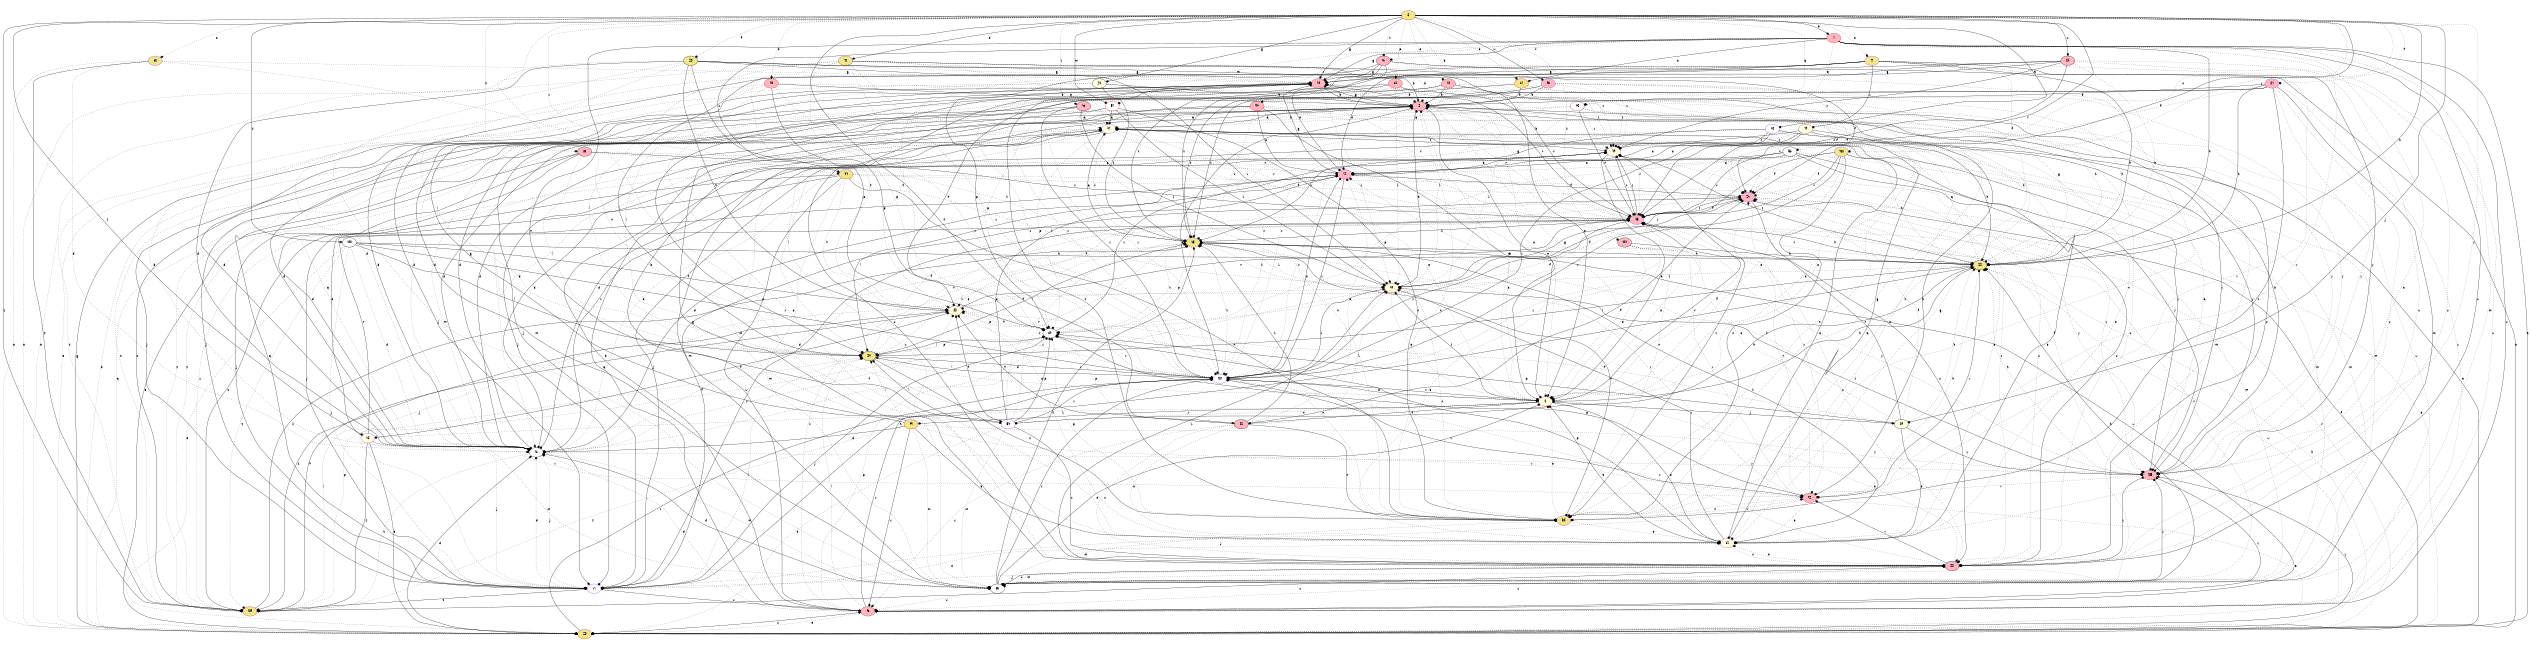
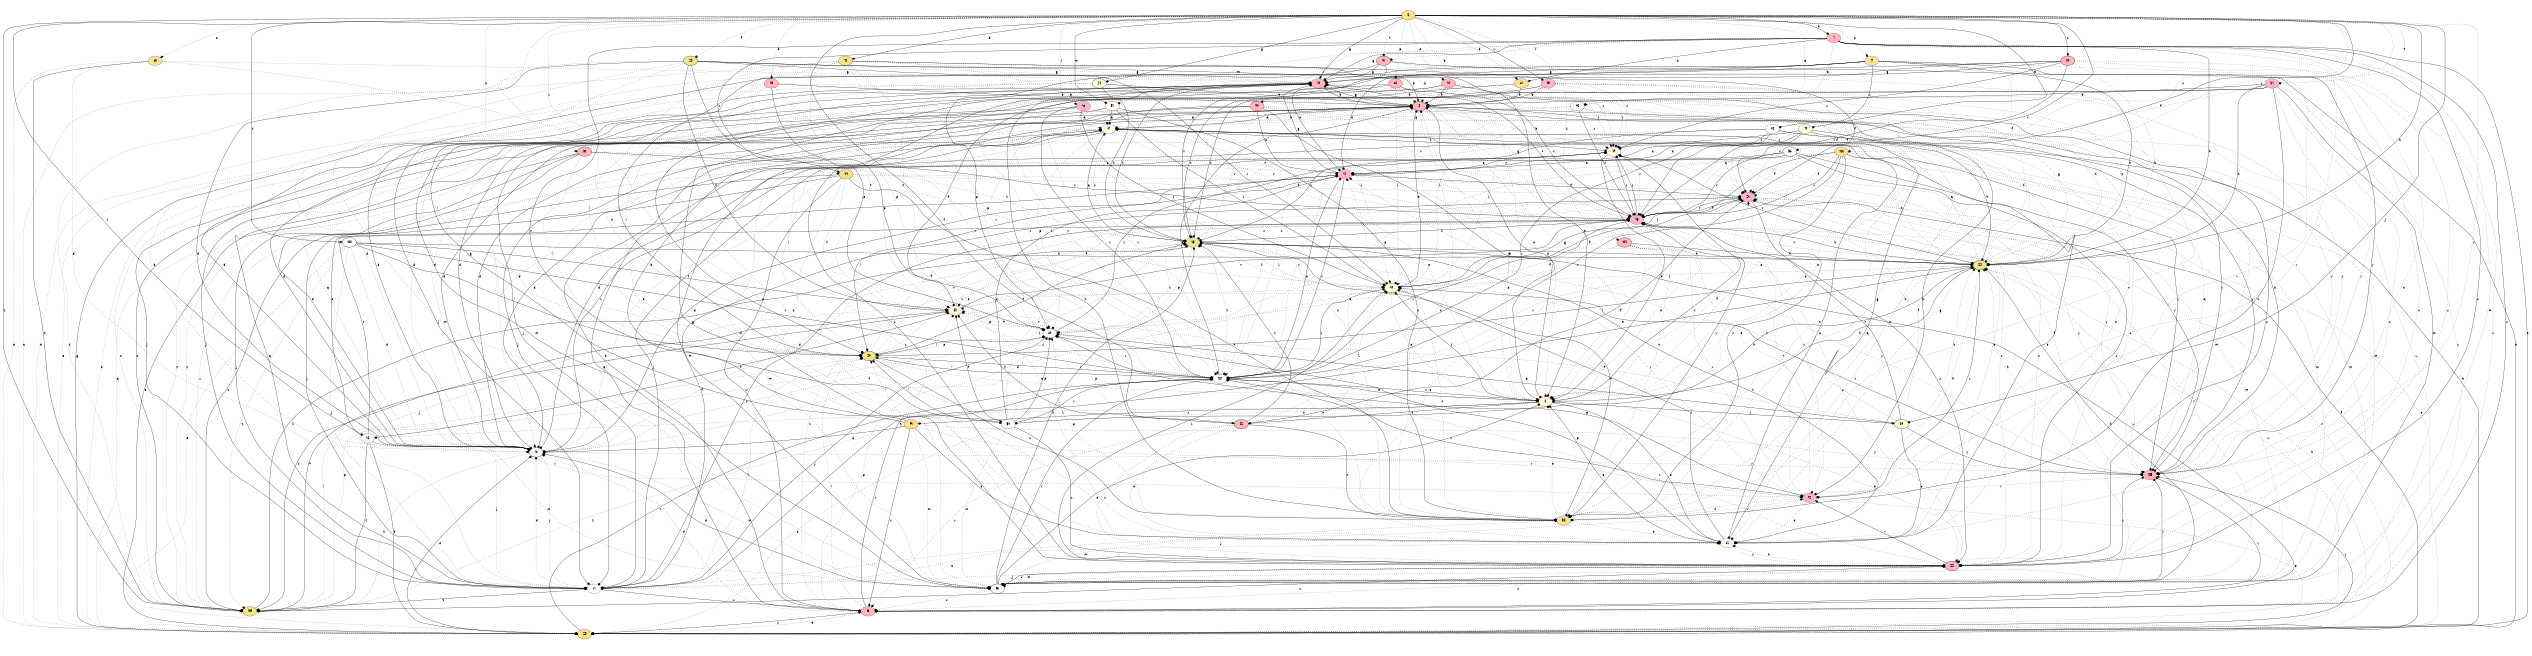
(1187, 104) -> (1133, 137)
(1084, 106) -> (1084, 106)
